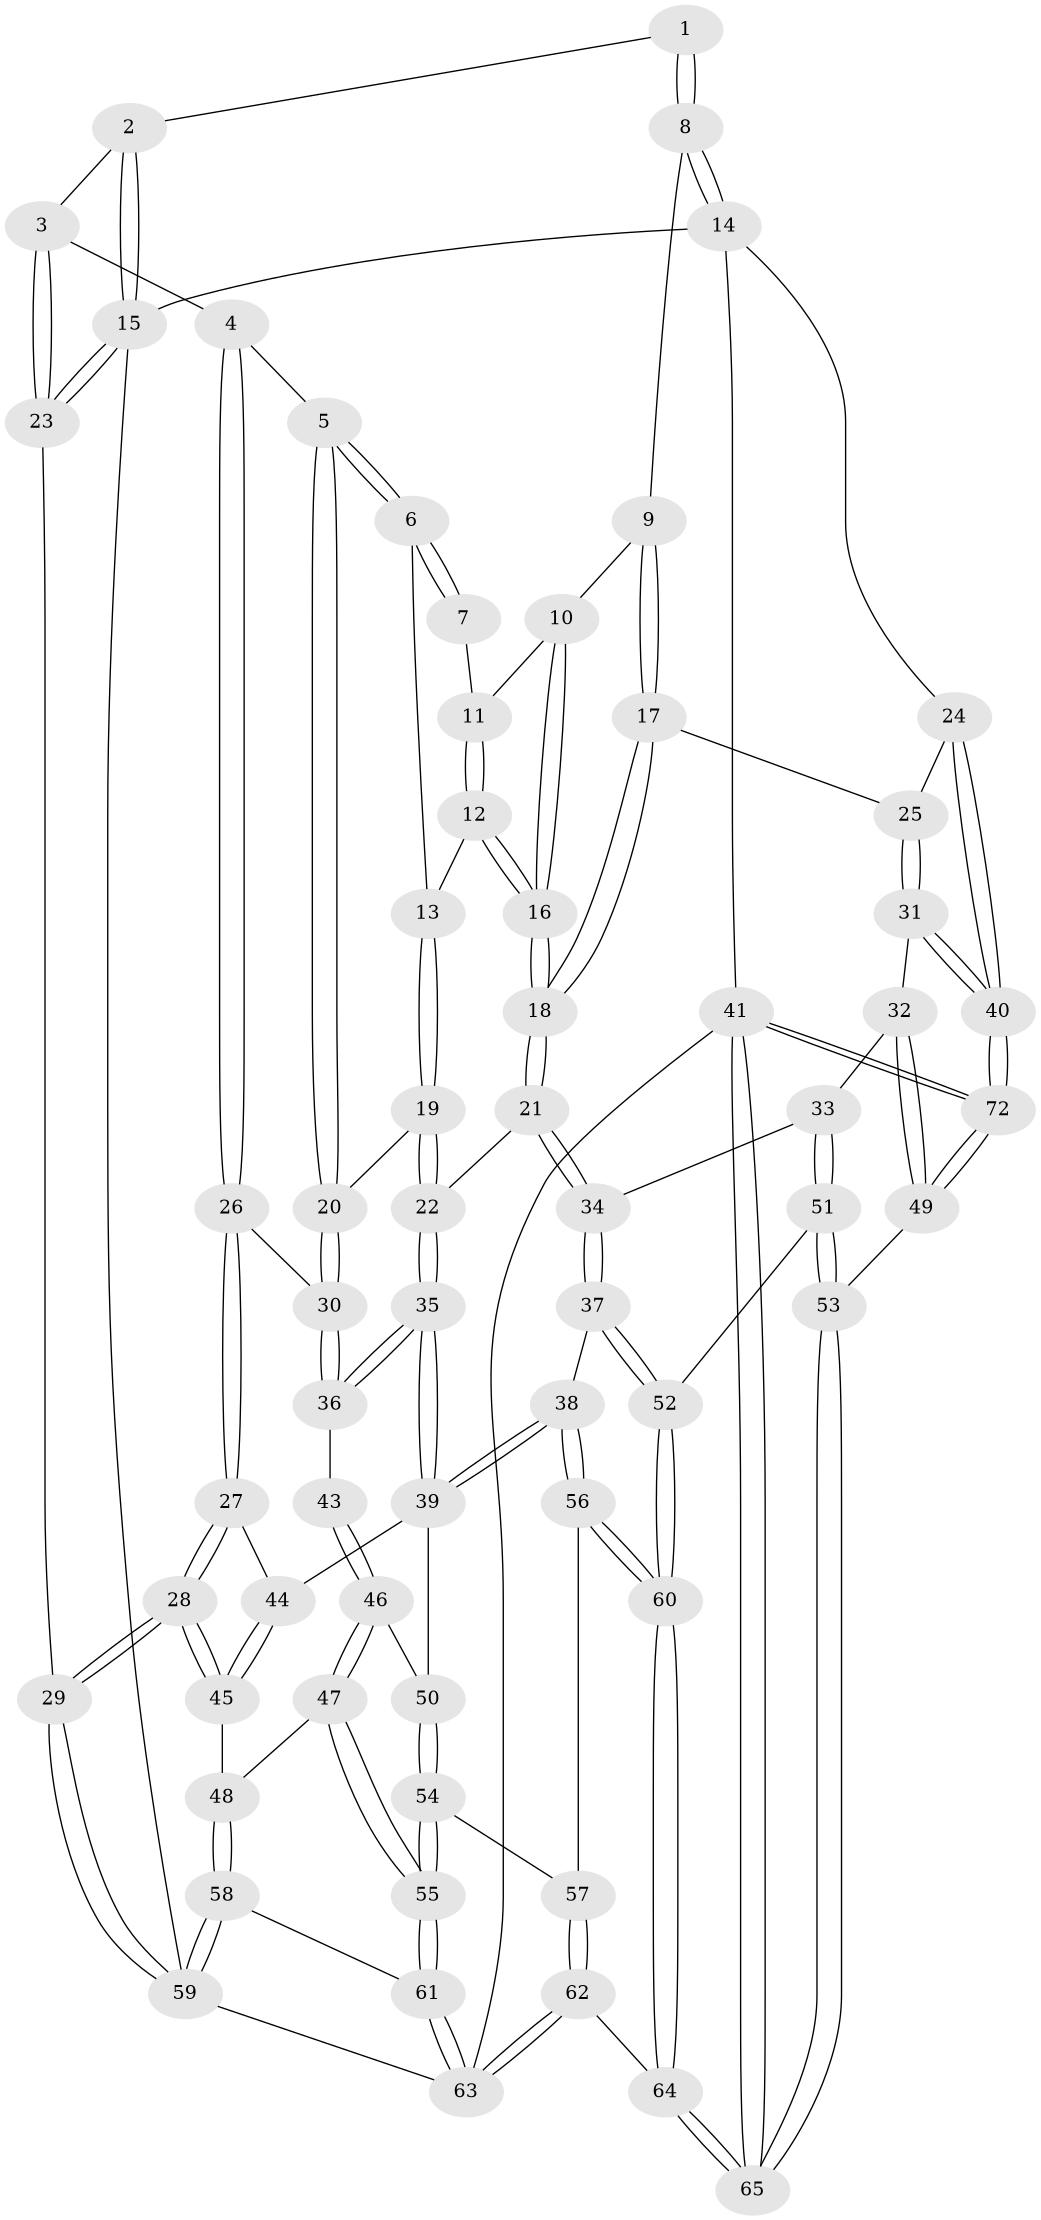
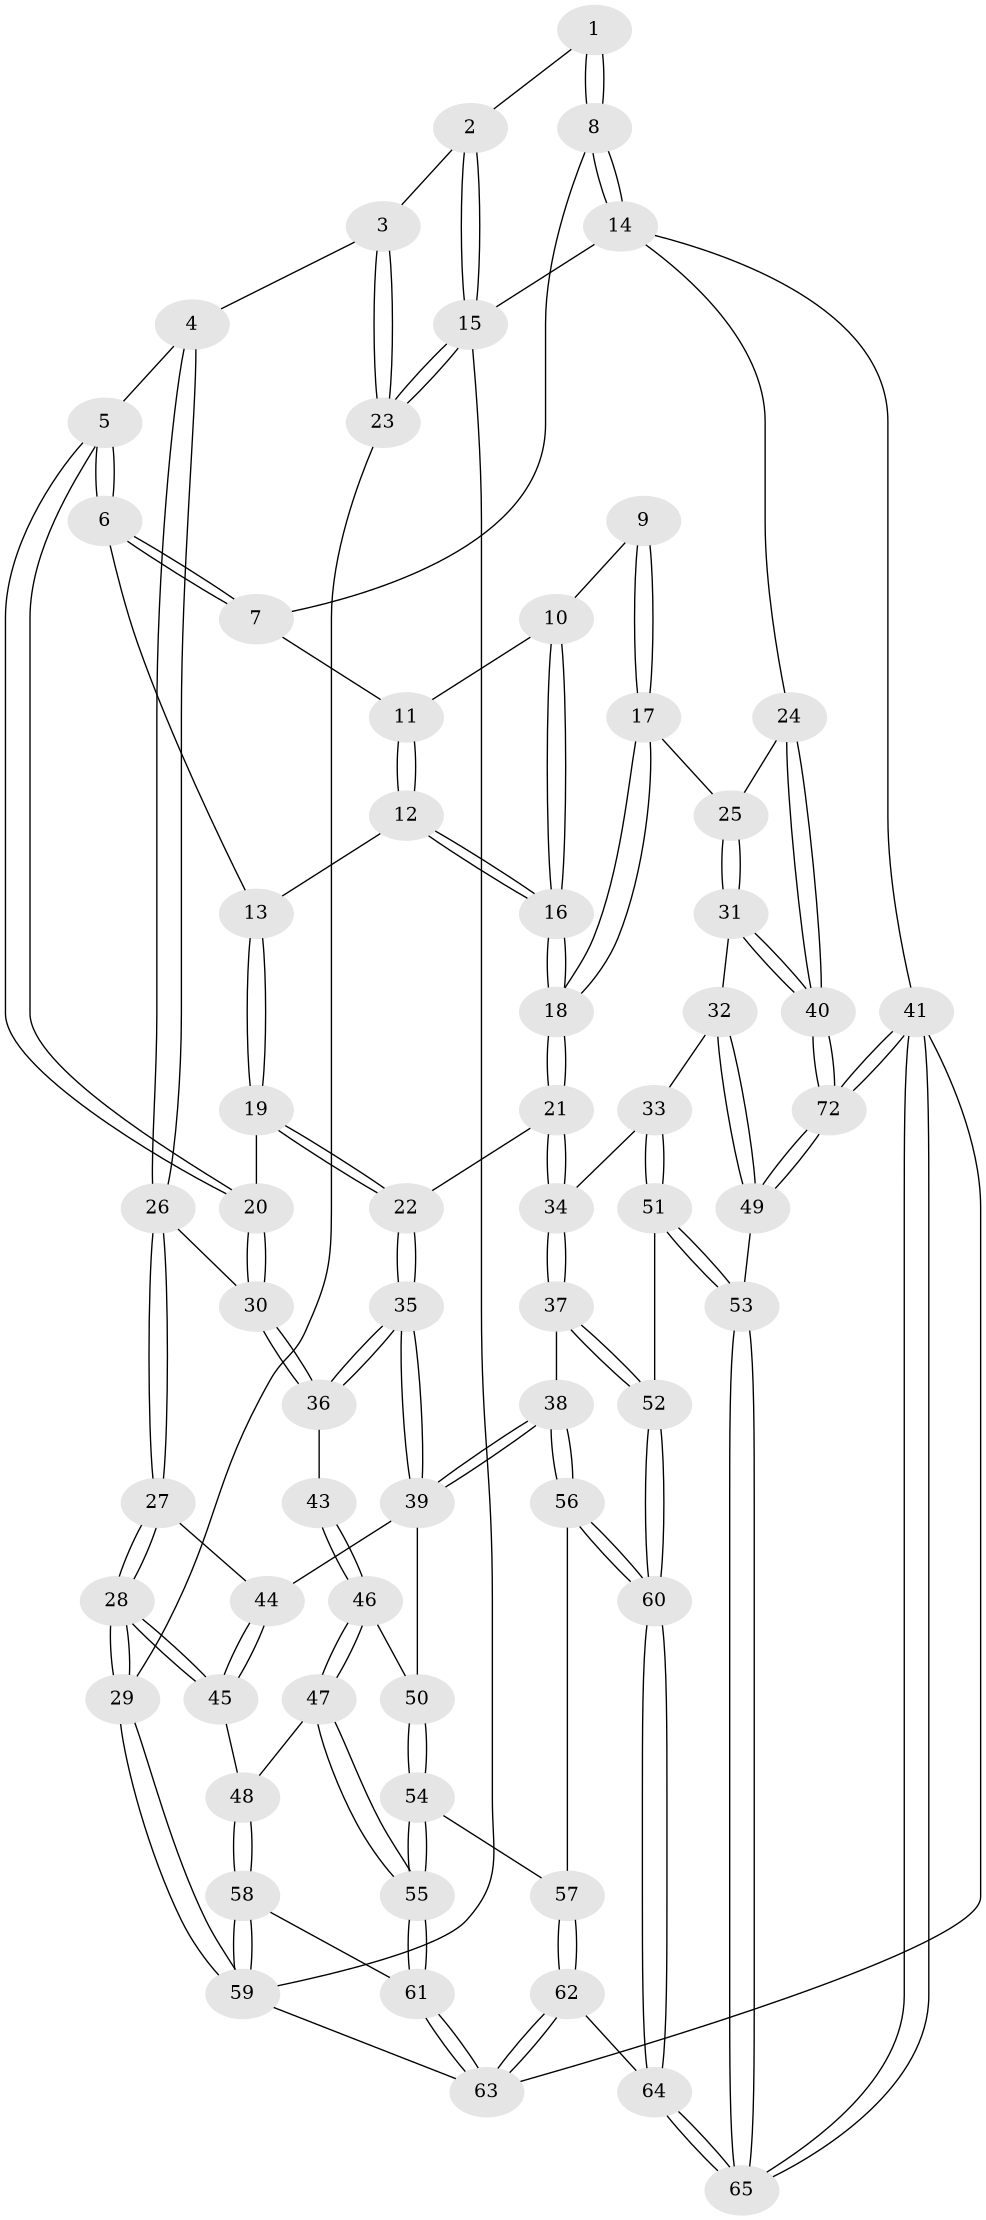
(663, 324) -> (540, 454)
